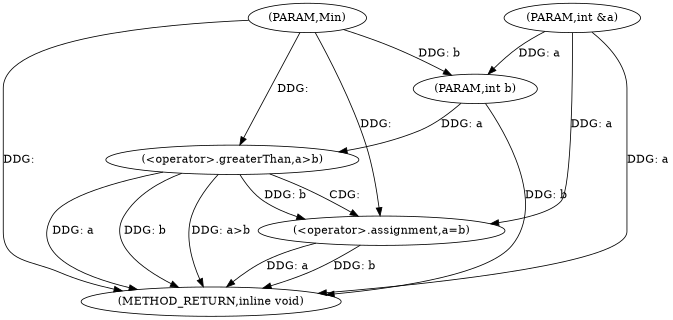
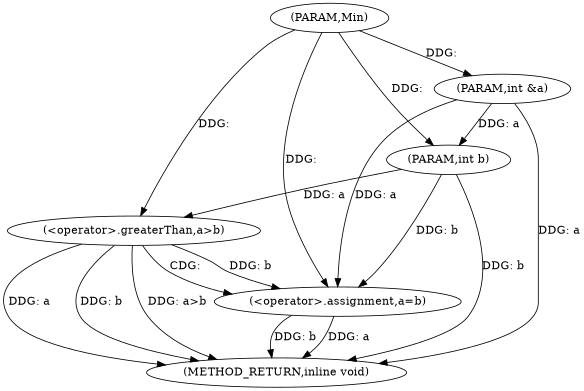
(439, 53) -> (409, 89)
(3, 93) -> (412, 52)
none -> (408, 231)
